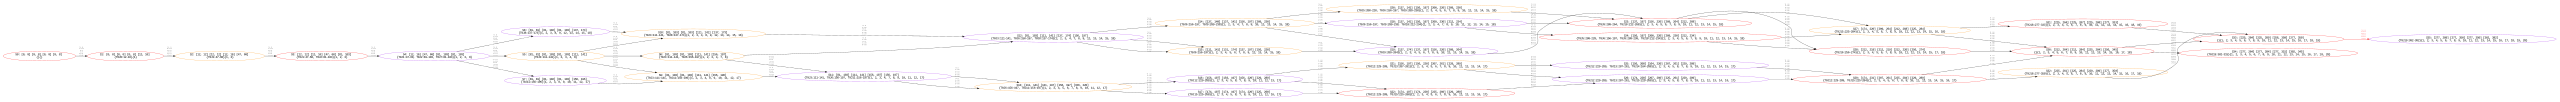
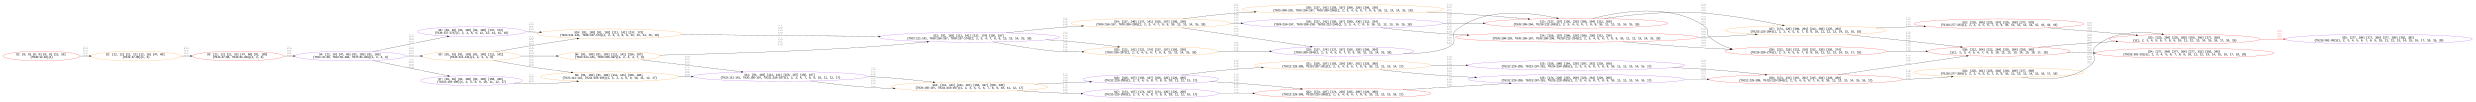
(39, 56) -> none
